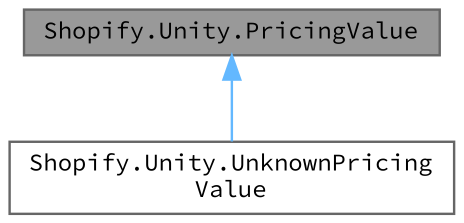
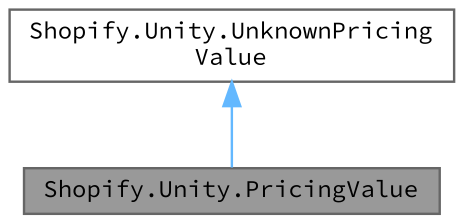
(232, 111) -> (232, 137)
